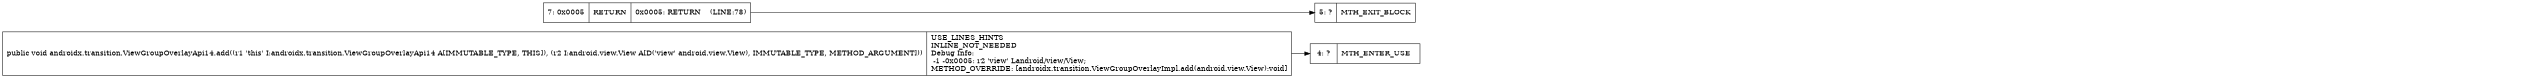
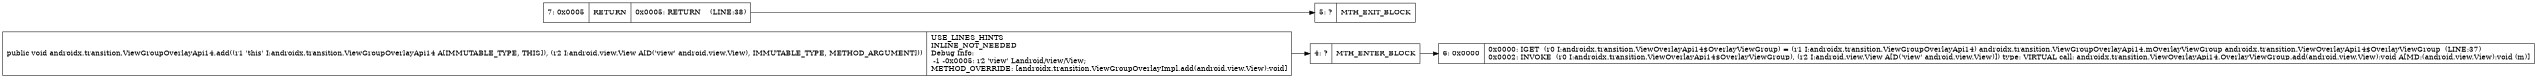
(691, 12) -> (691, 12)
(1376, 53) -> (1376, 53)
none -> (1986, 54)
